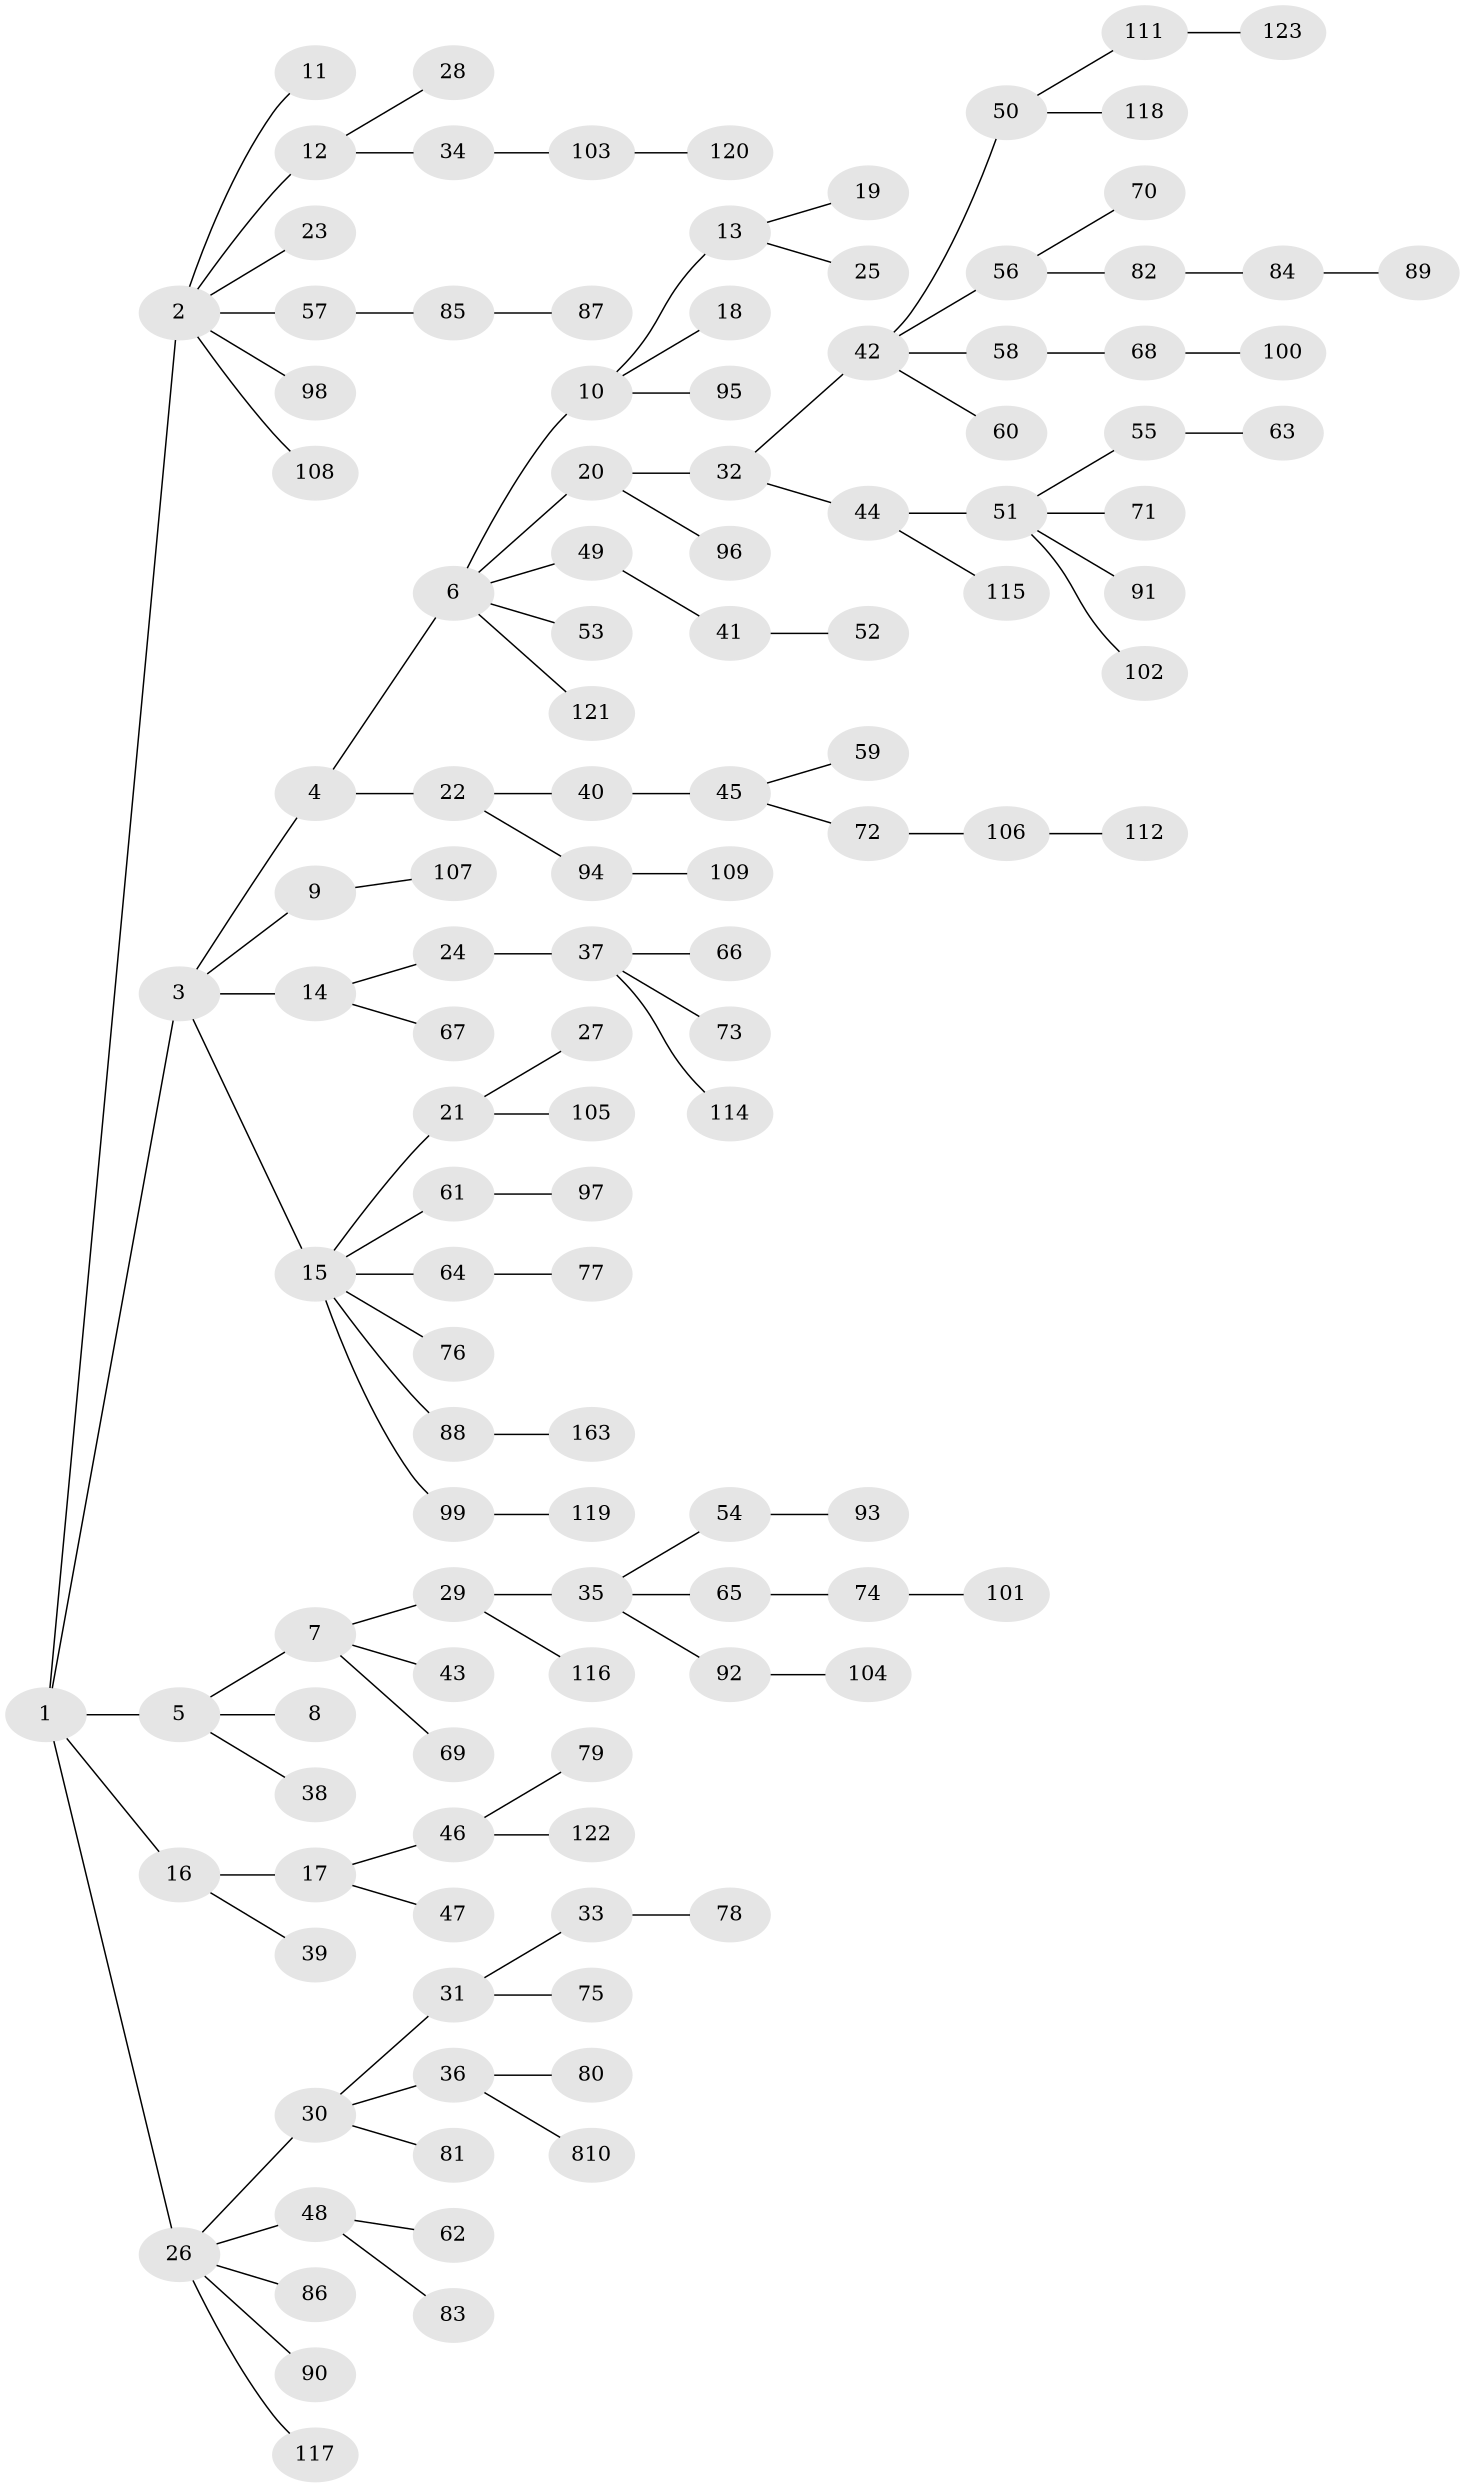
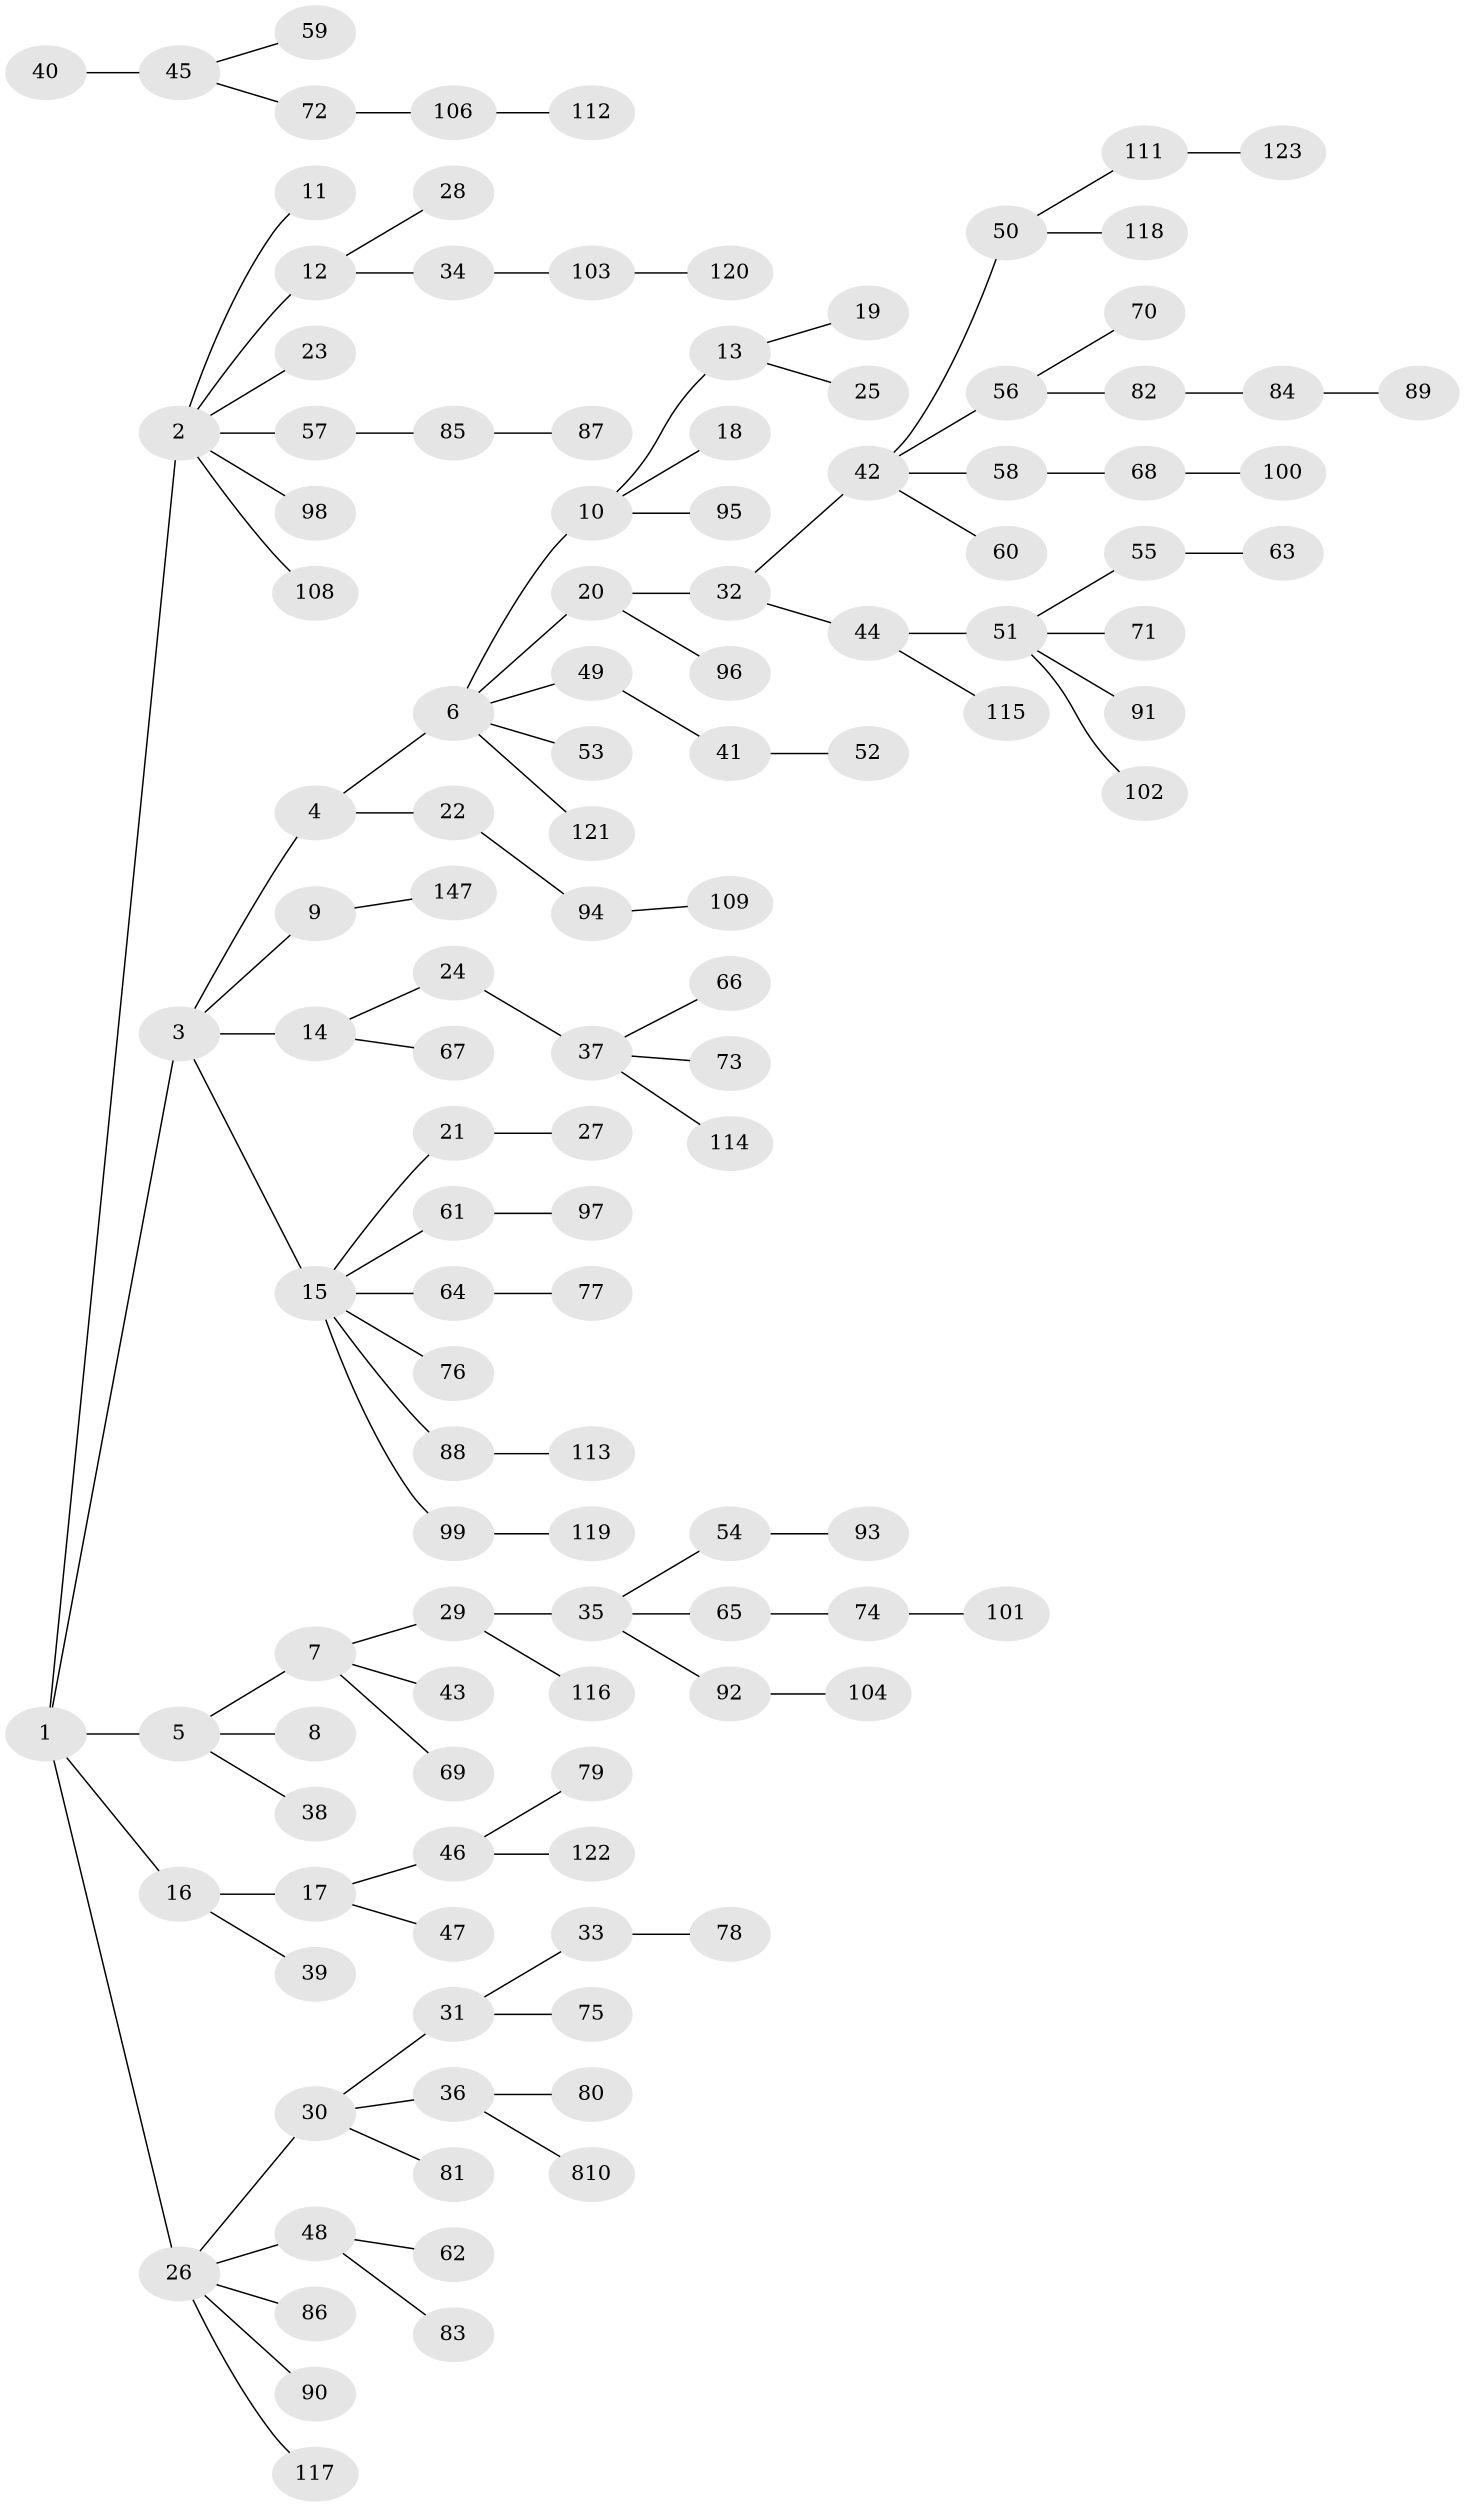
(523, 794) -> none
(454, 874) -> (454, 893)
(592, 1114) -> none
(592, 1434) -> (592, 1454)
